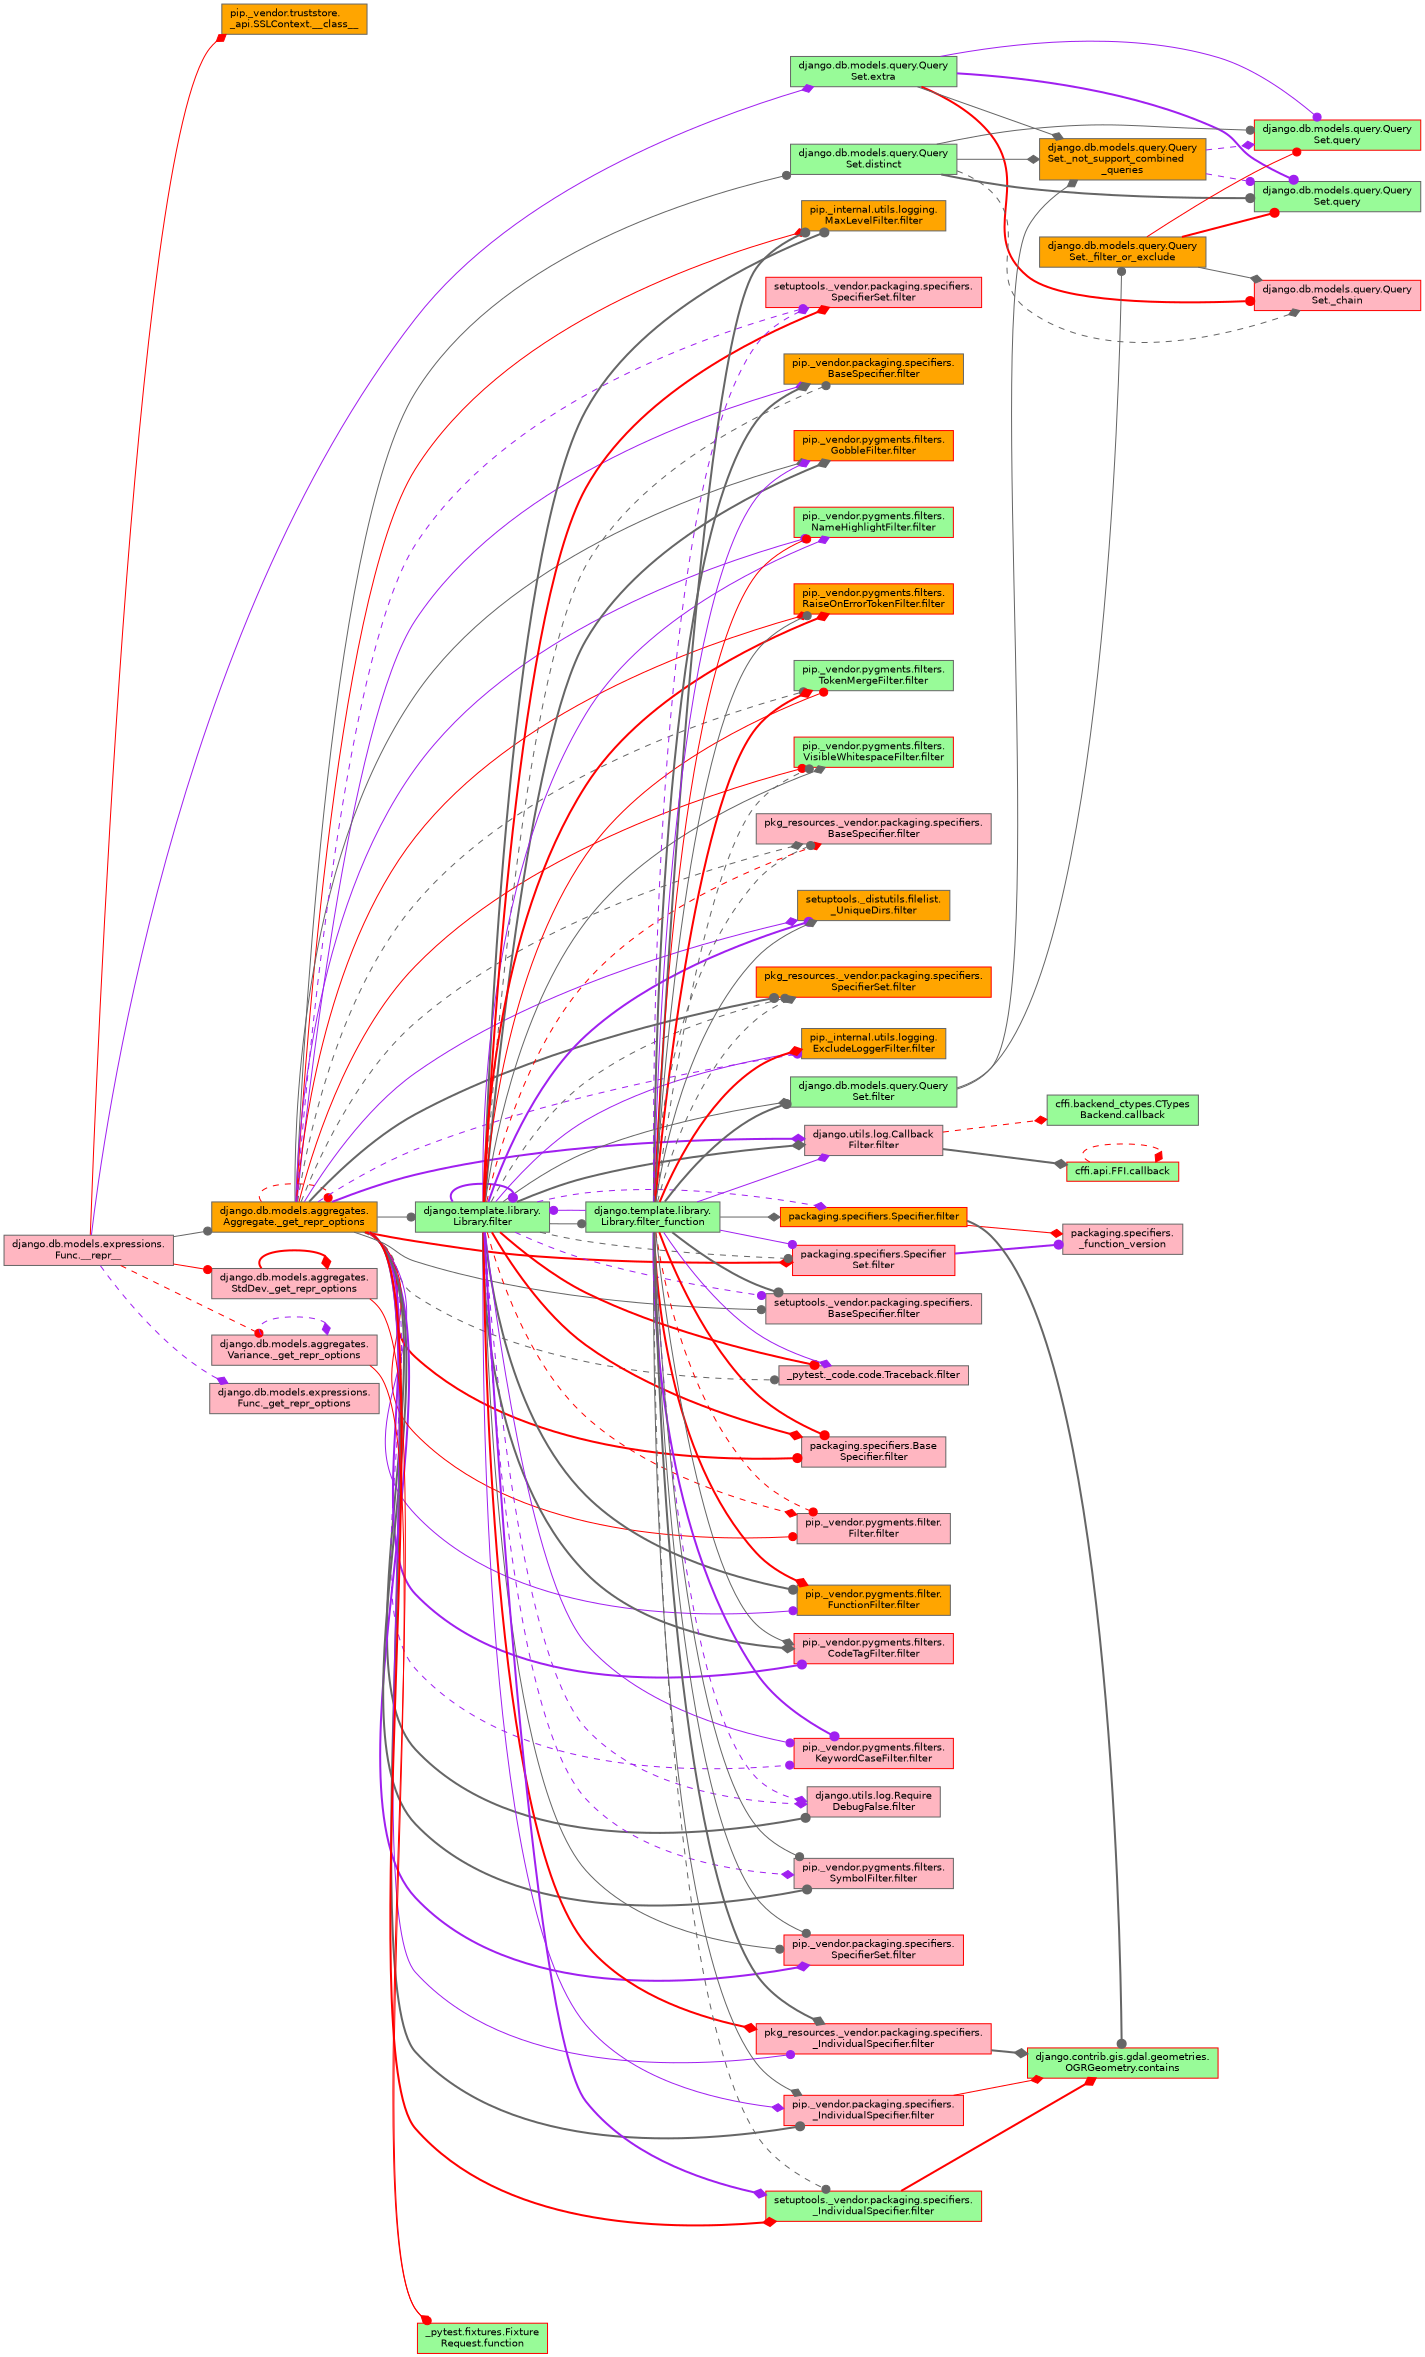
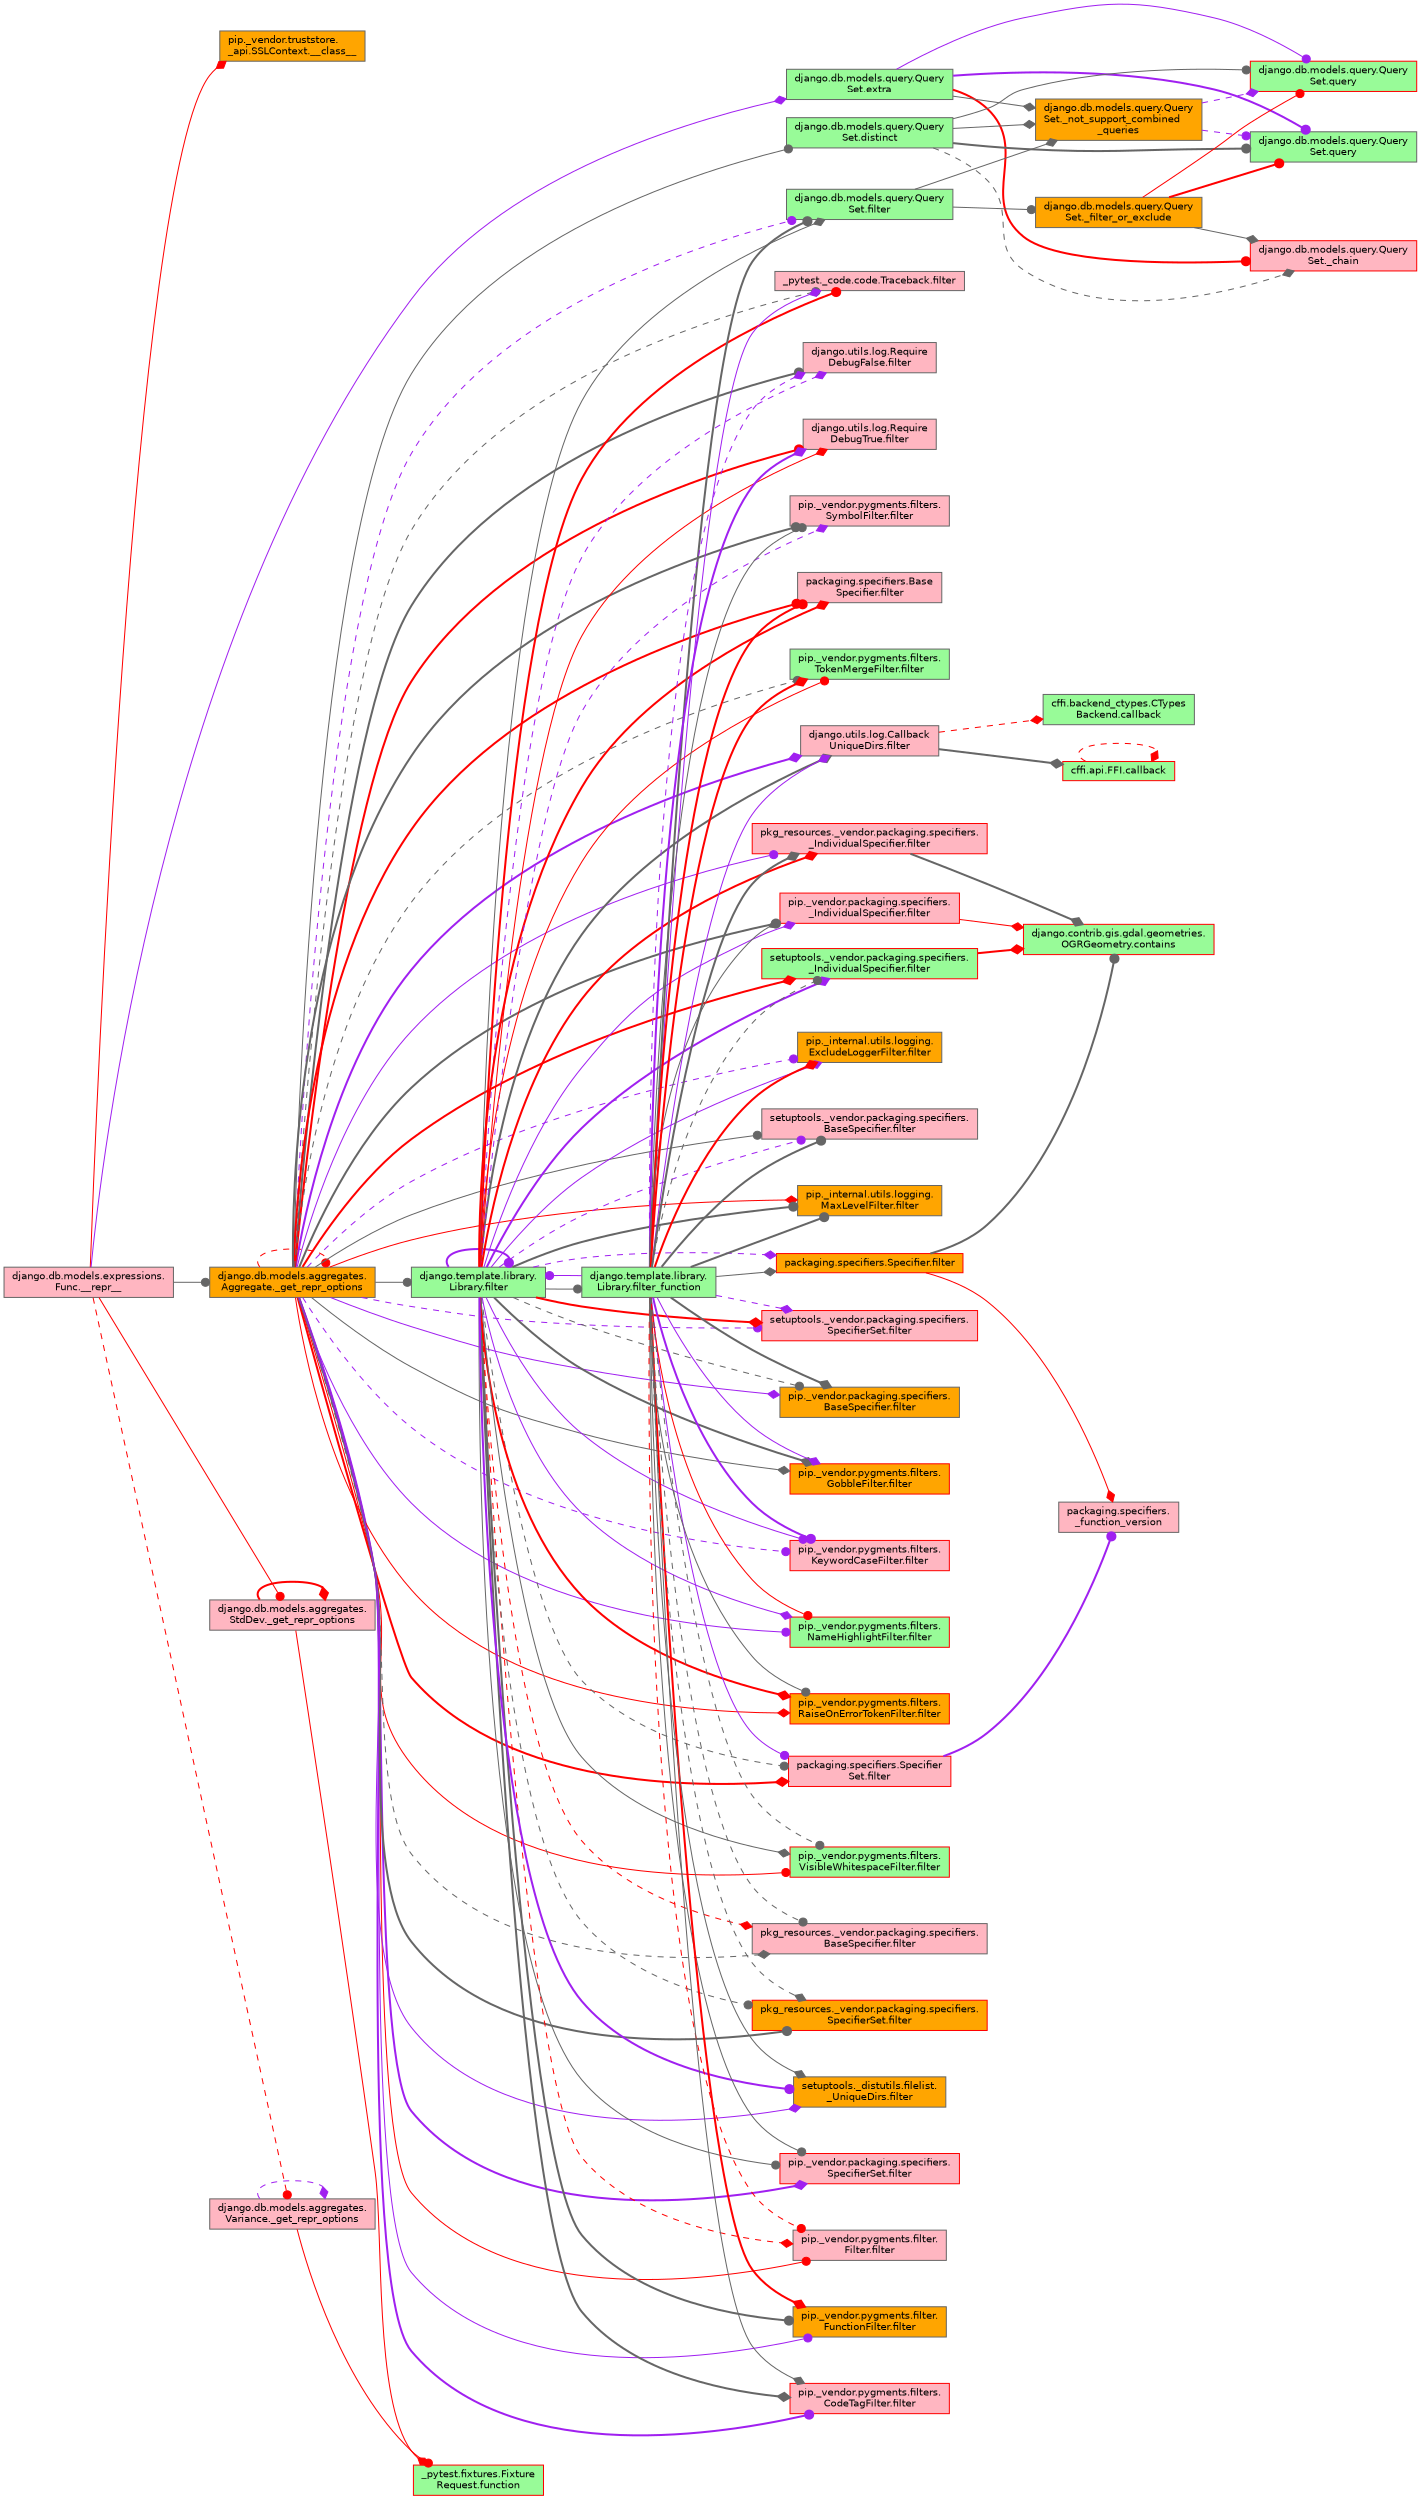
none -> (870, 434)
none -> (357, 631)
(874, 1140) -> (870, 741)
(294, 1399) -> none
